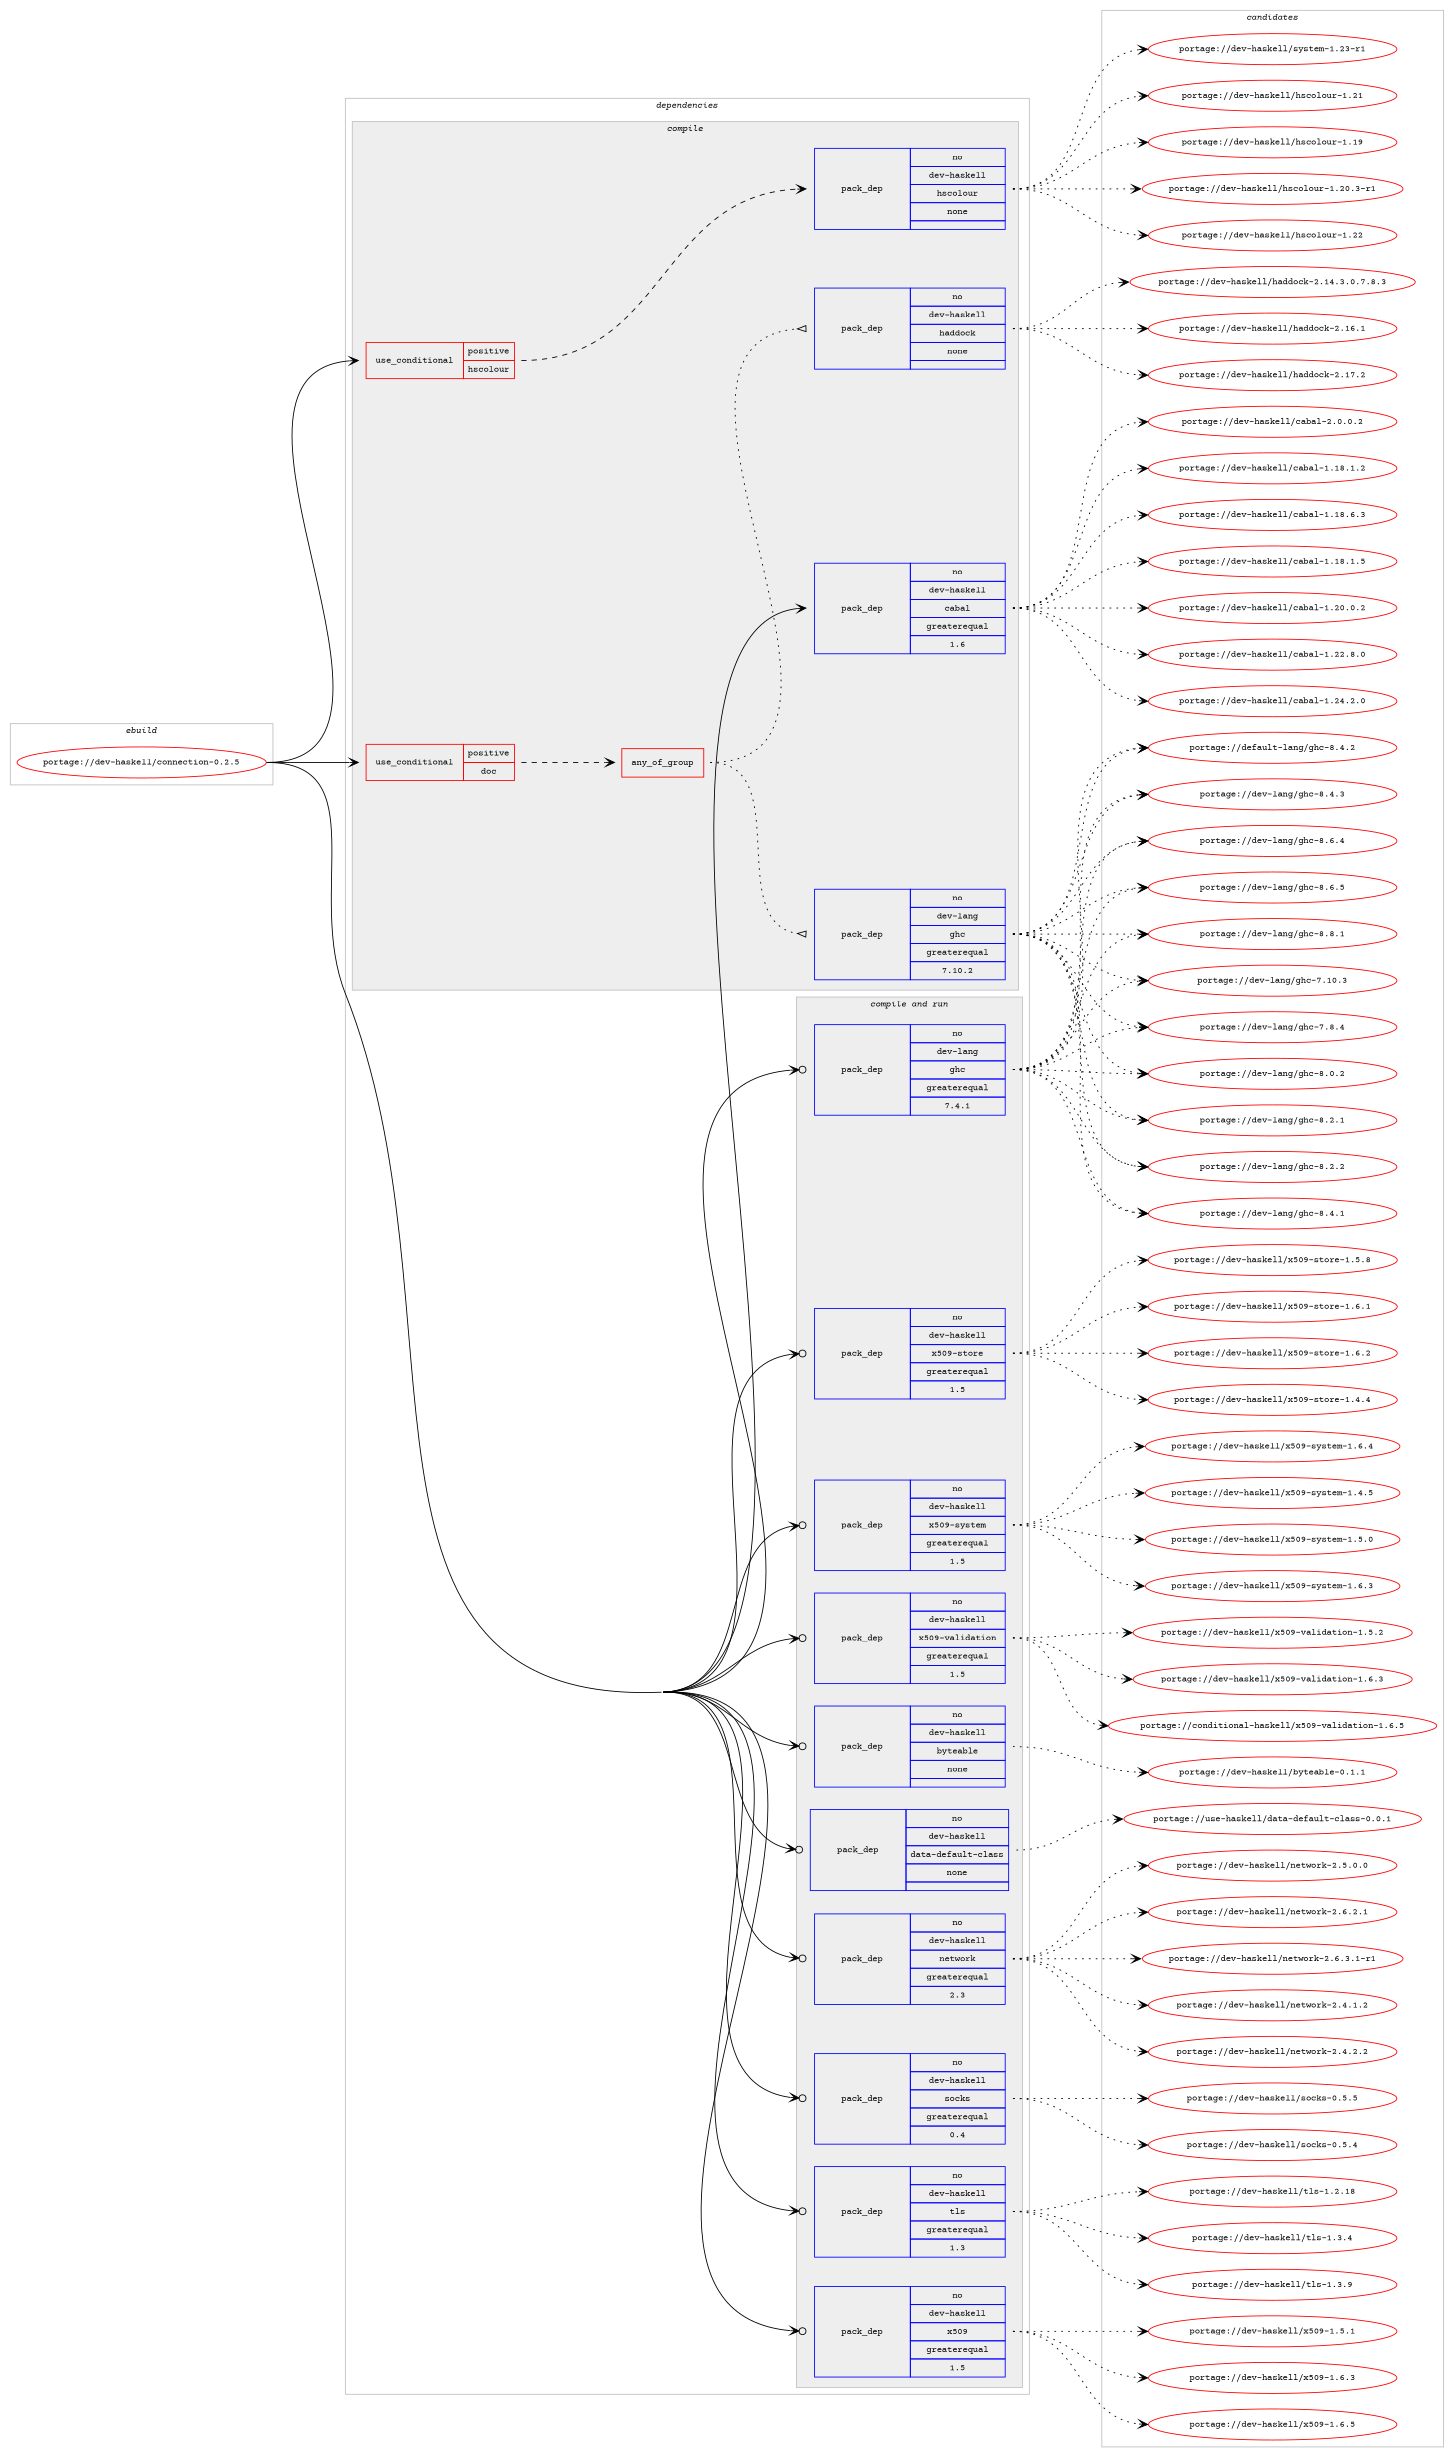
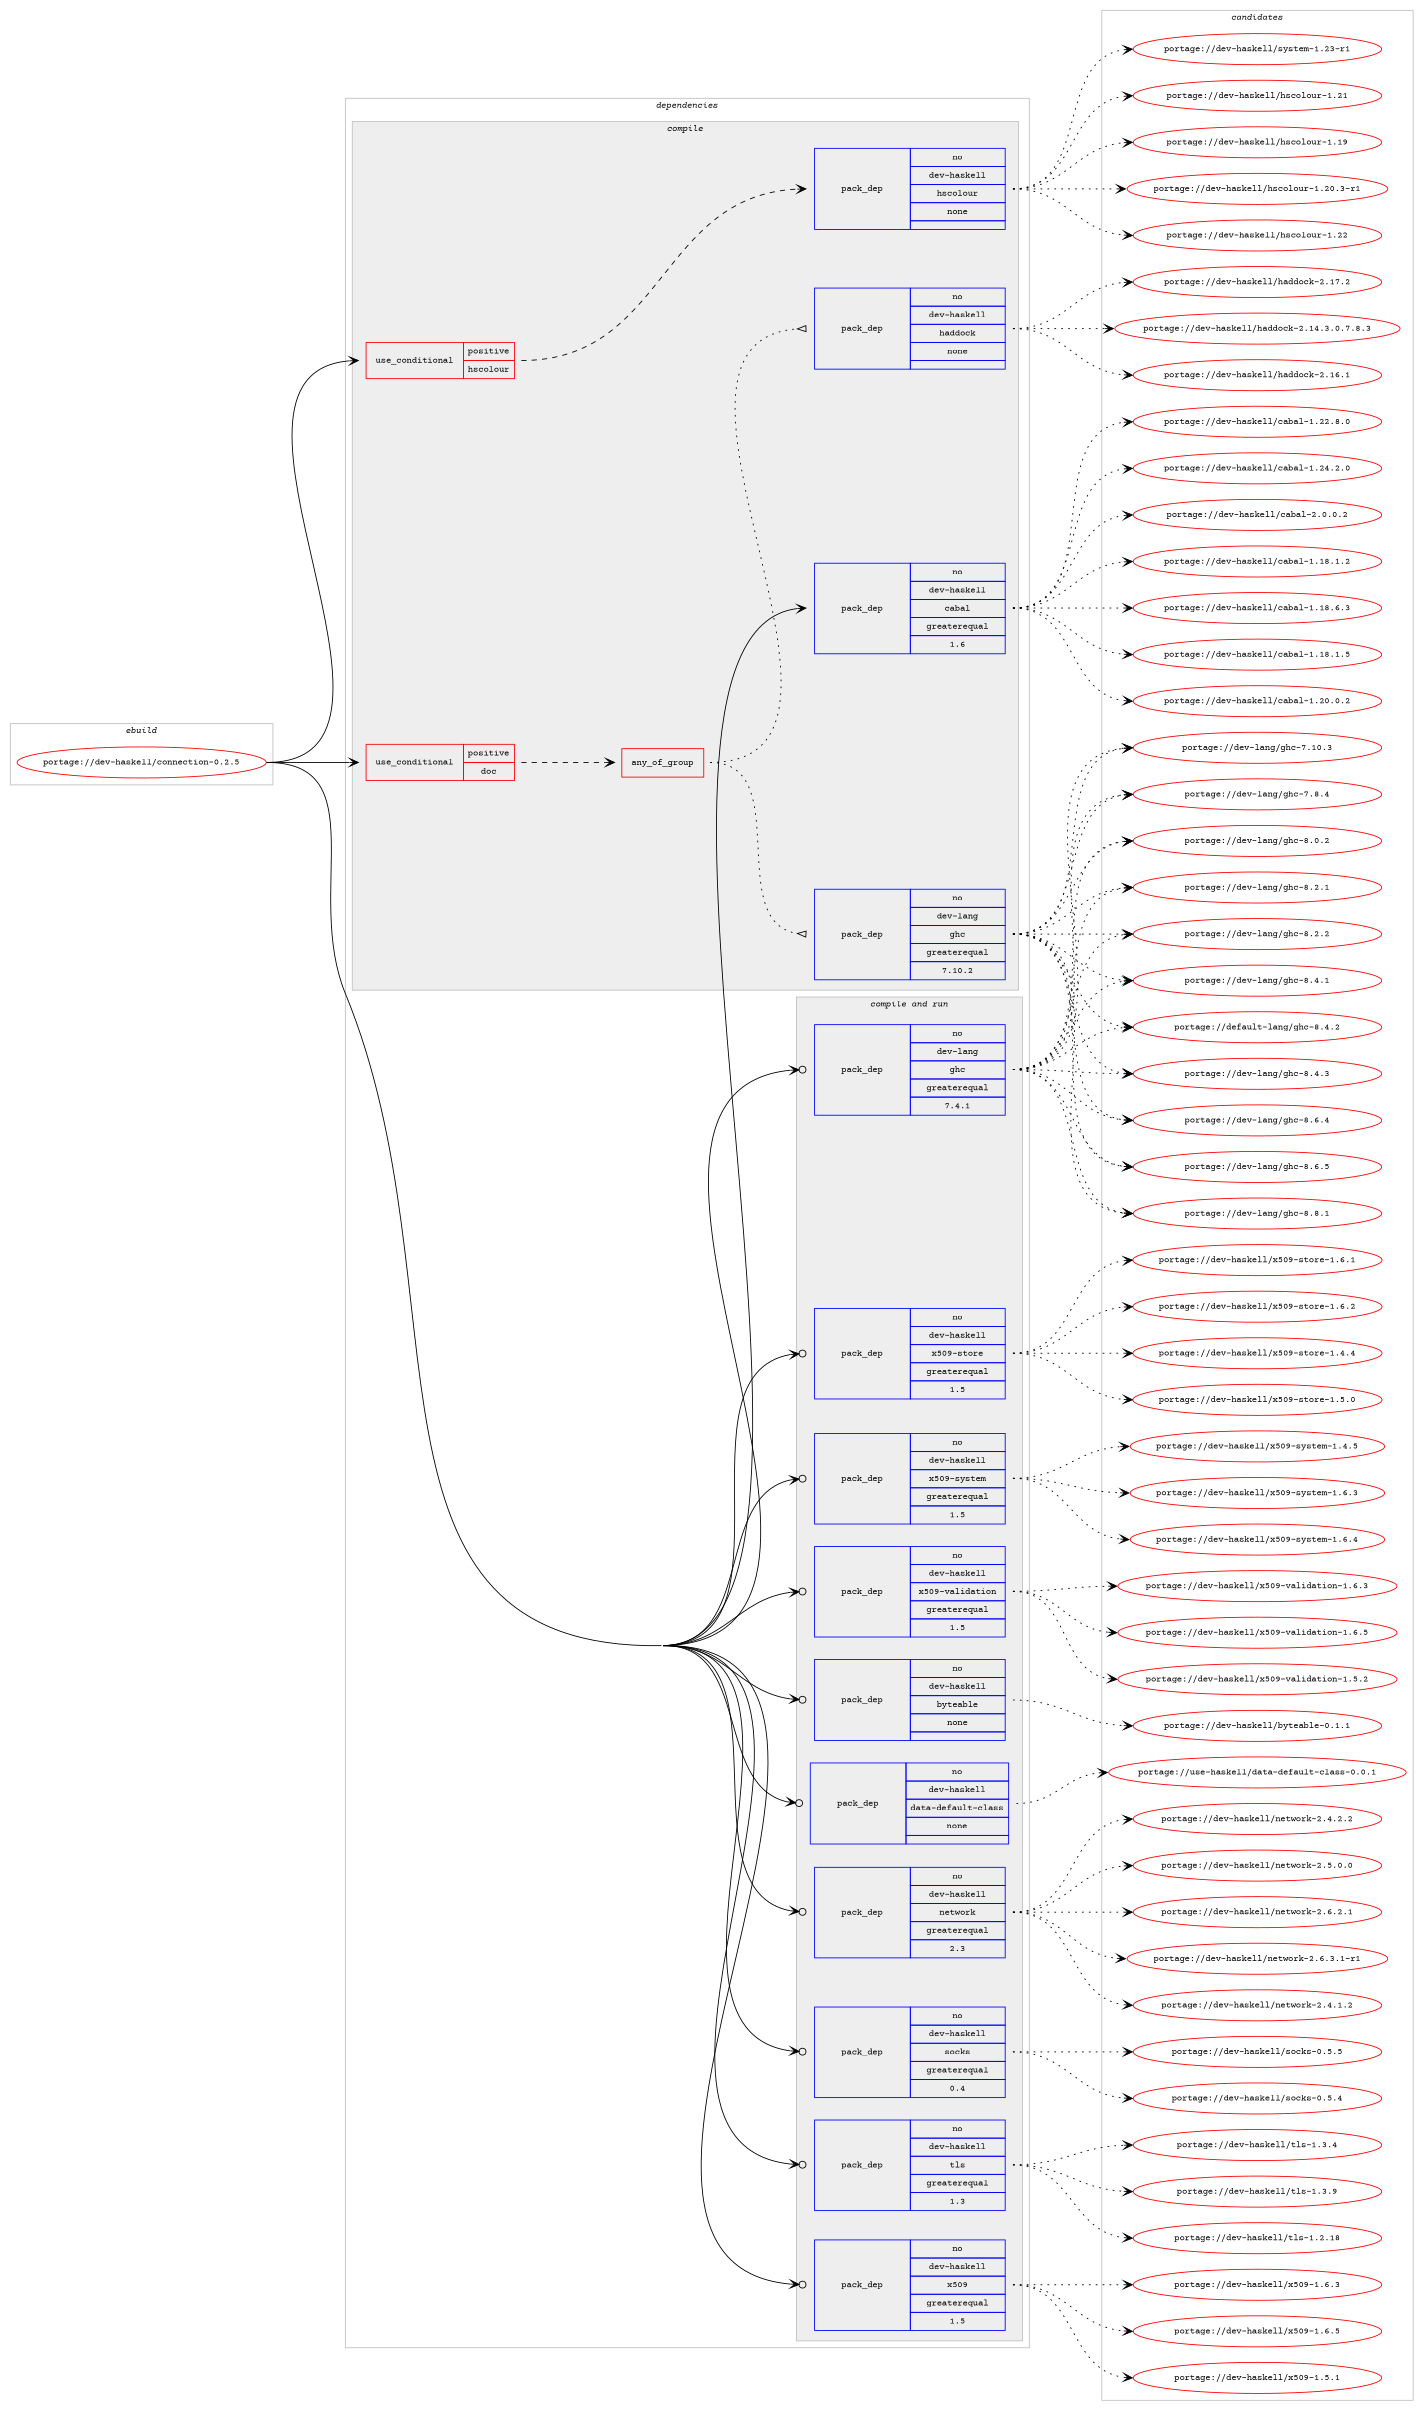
(1273, 1260) -> (1257, 1400)
(1273, 1540) -> none
(1273, 1726) -> (1257, 1633)
